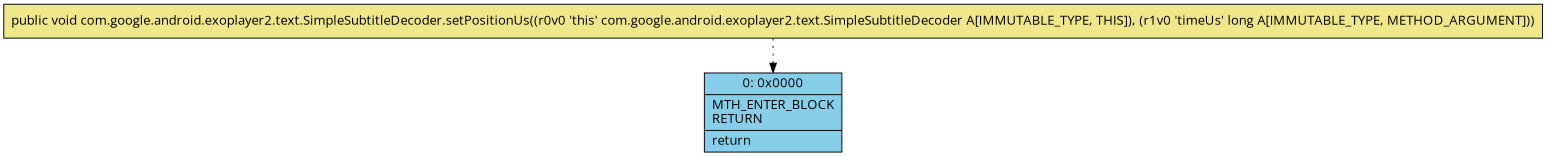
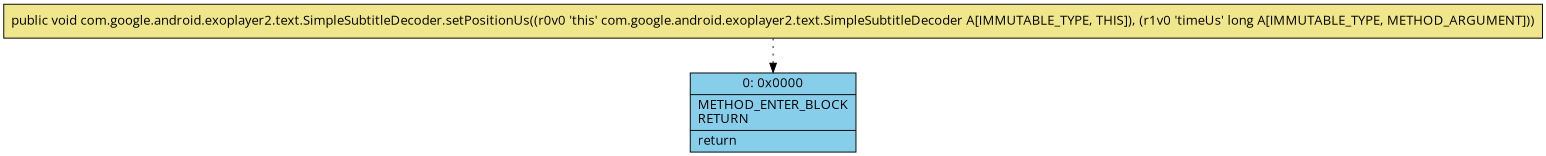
(773, 105) -> (773, 105)
